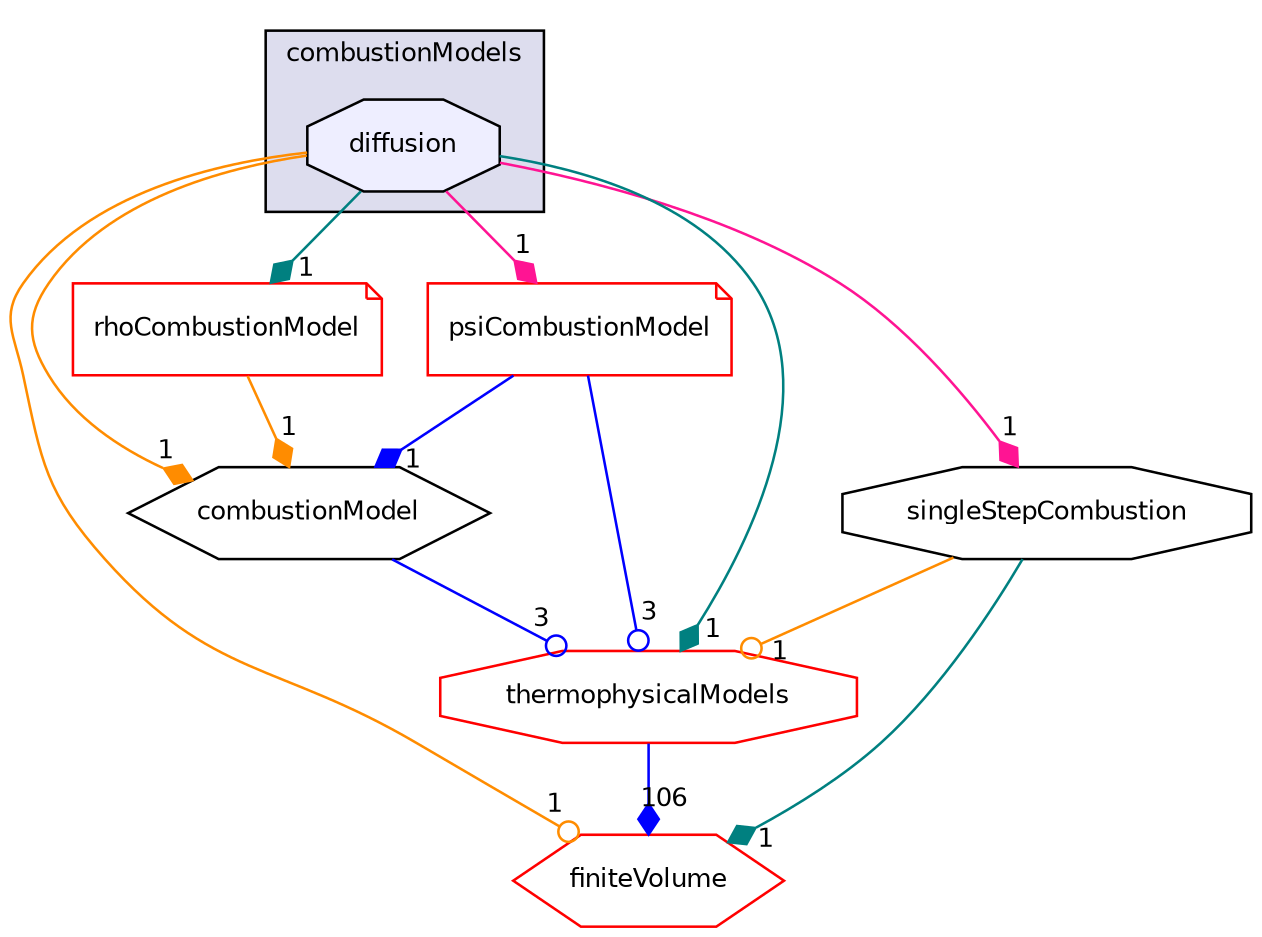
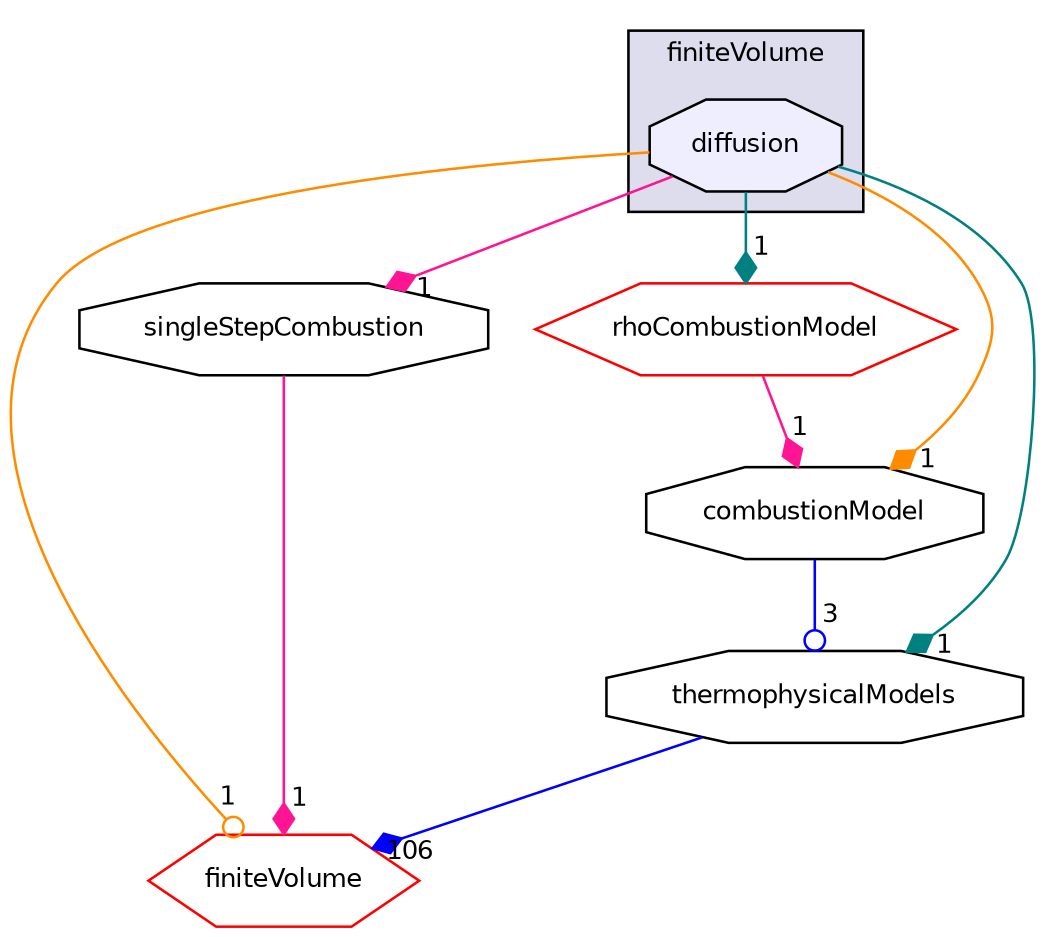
(405, 55) -> (746, 55)
(227, 329) -> (746, 329)
(580, 329) -> none
(262, 407) -> (775, 407)
(309, 513) -> (815, 513)
(857, 601) -> none
(649, 697) -> (815, 697)
(910, 714) -> (284, 589)
